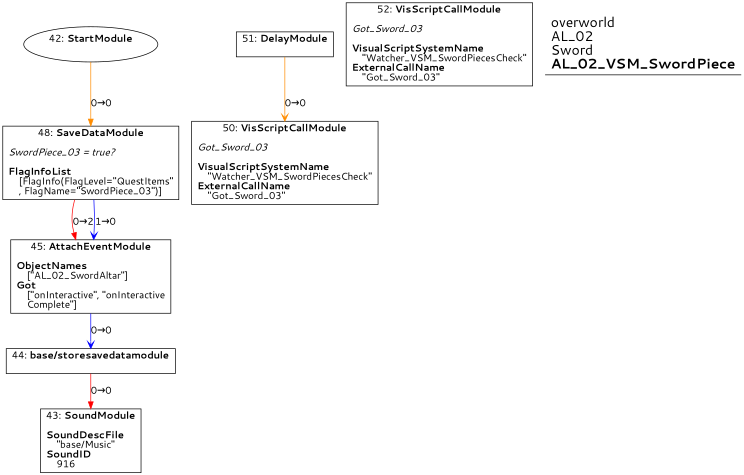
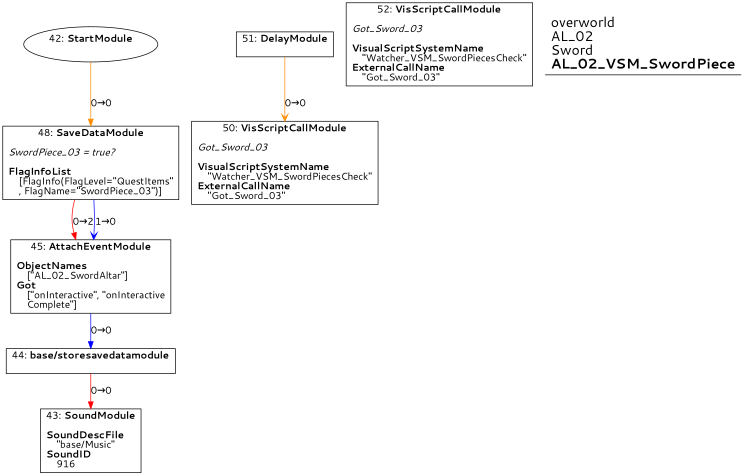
(91, 327) -> (91, 327)
